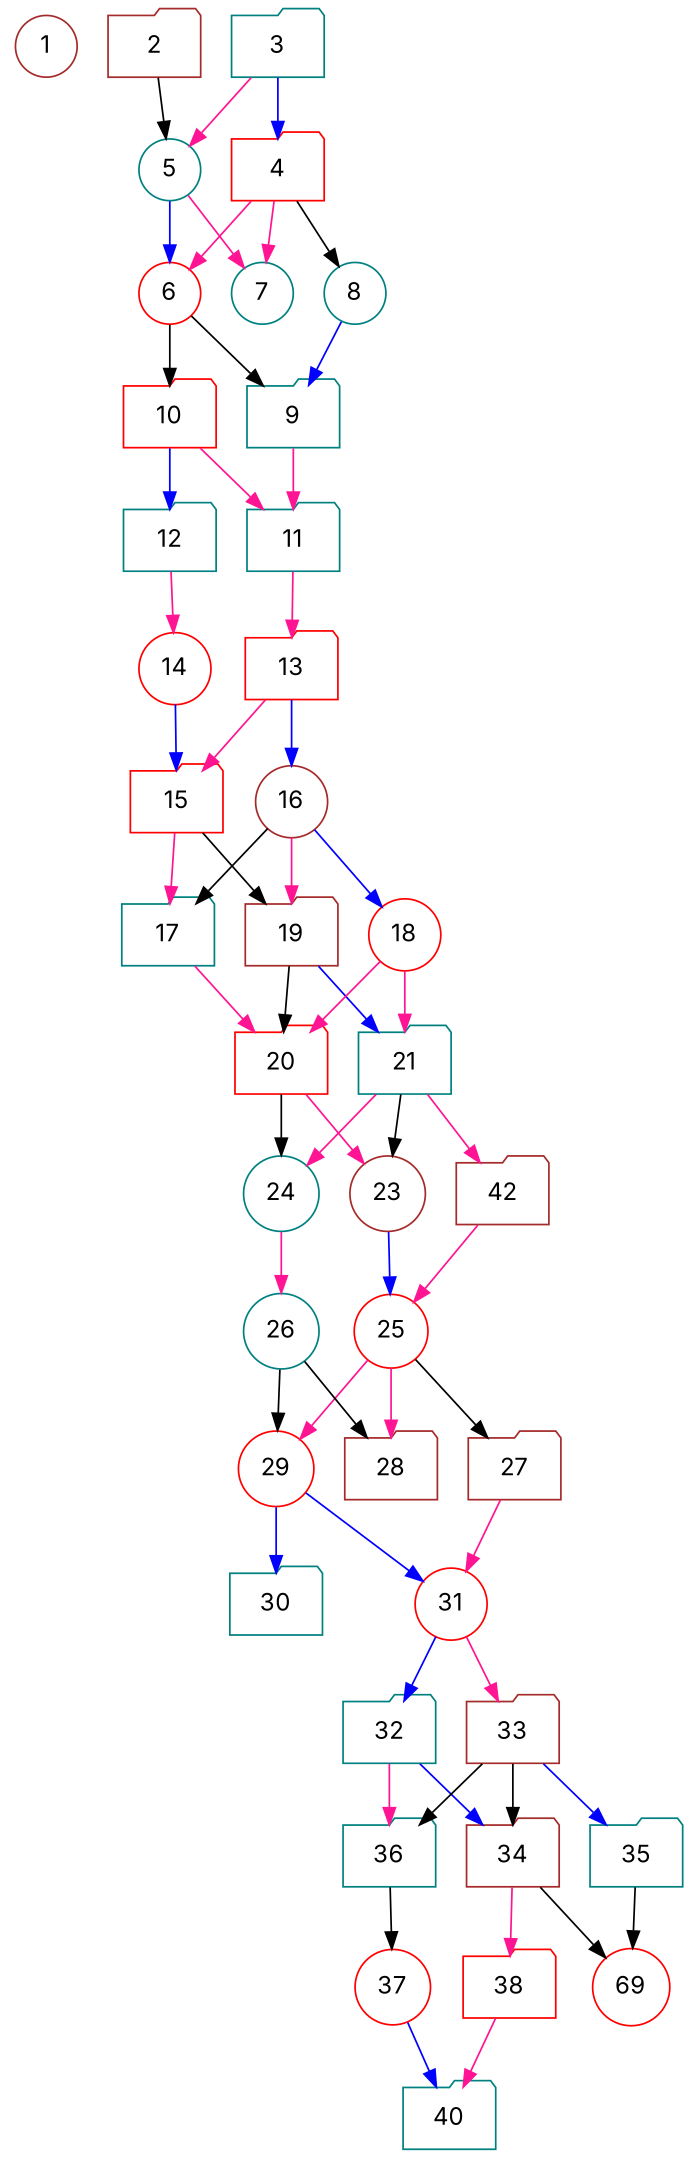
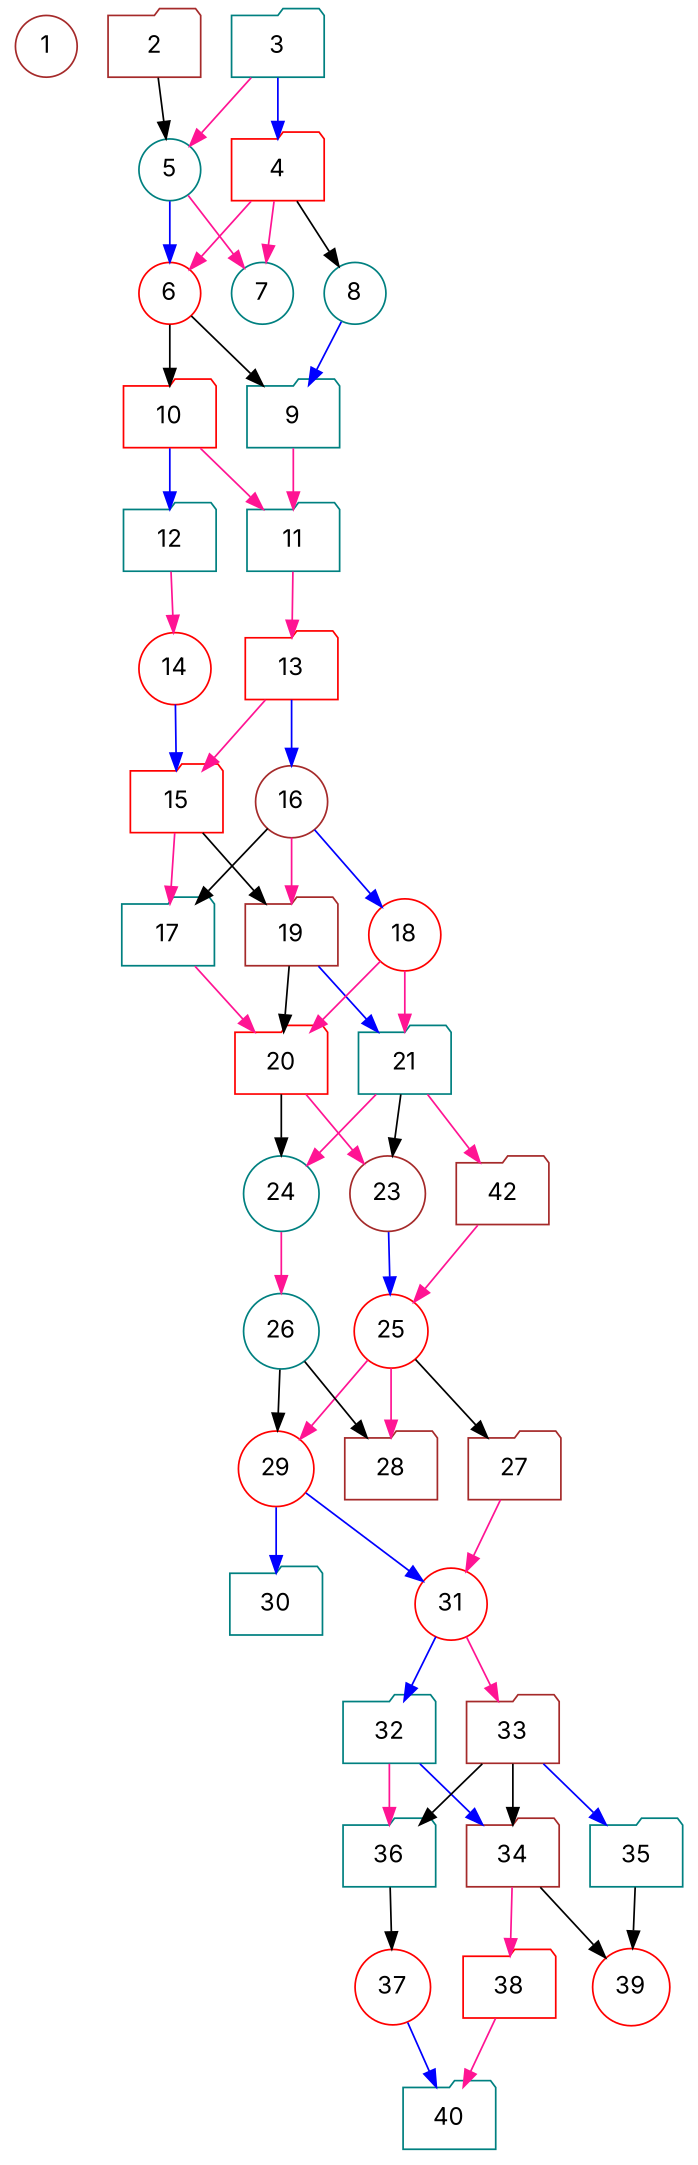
(631, 1987) -> (631, 1987)
